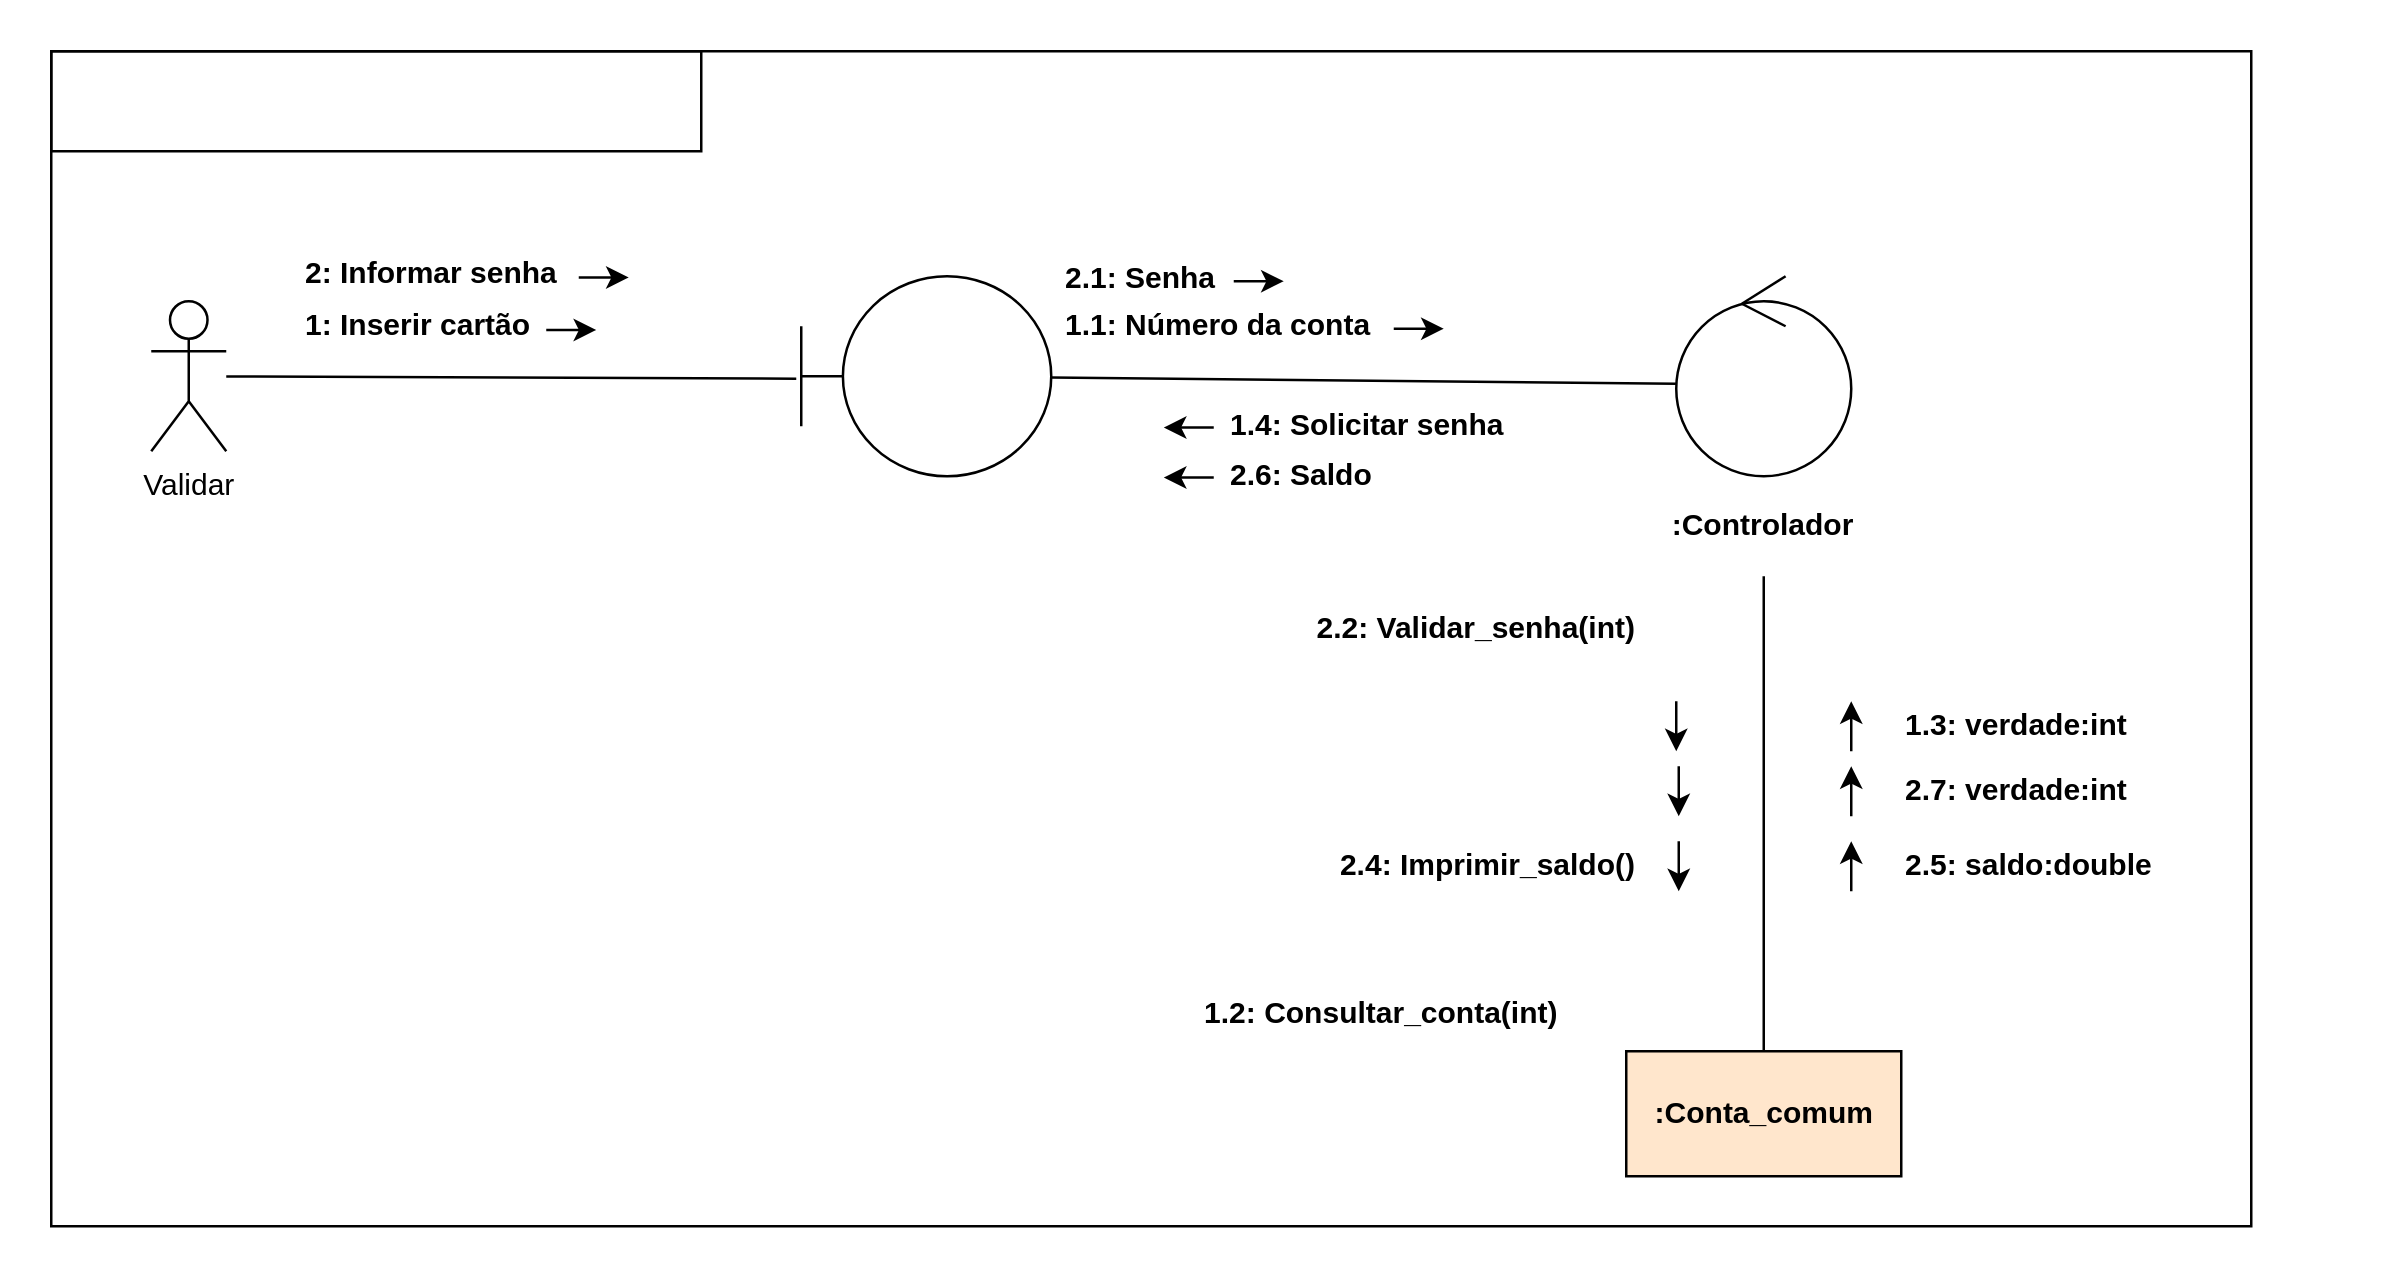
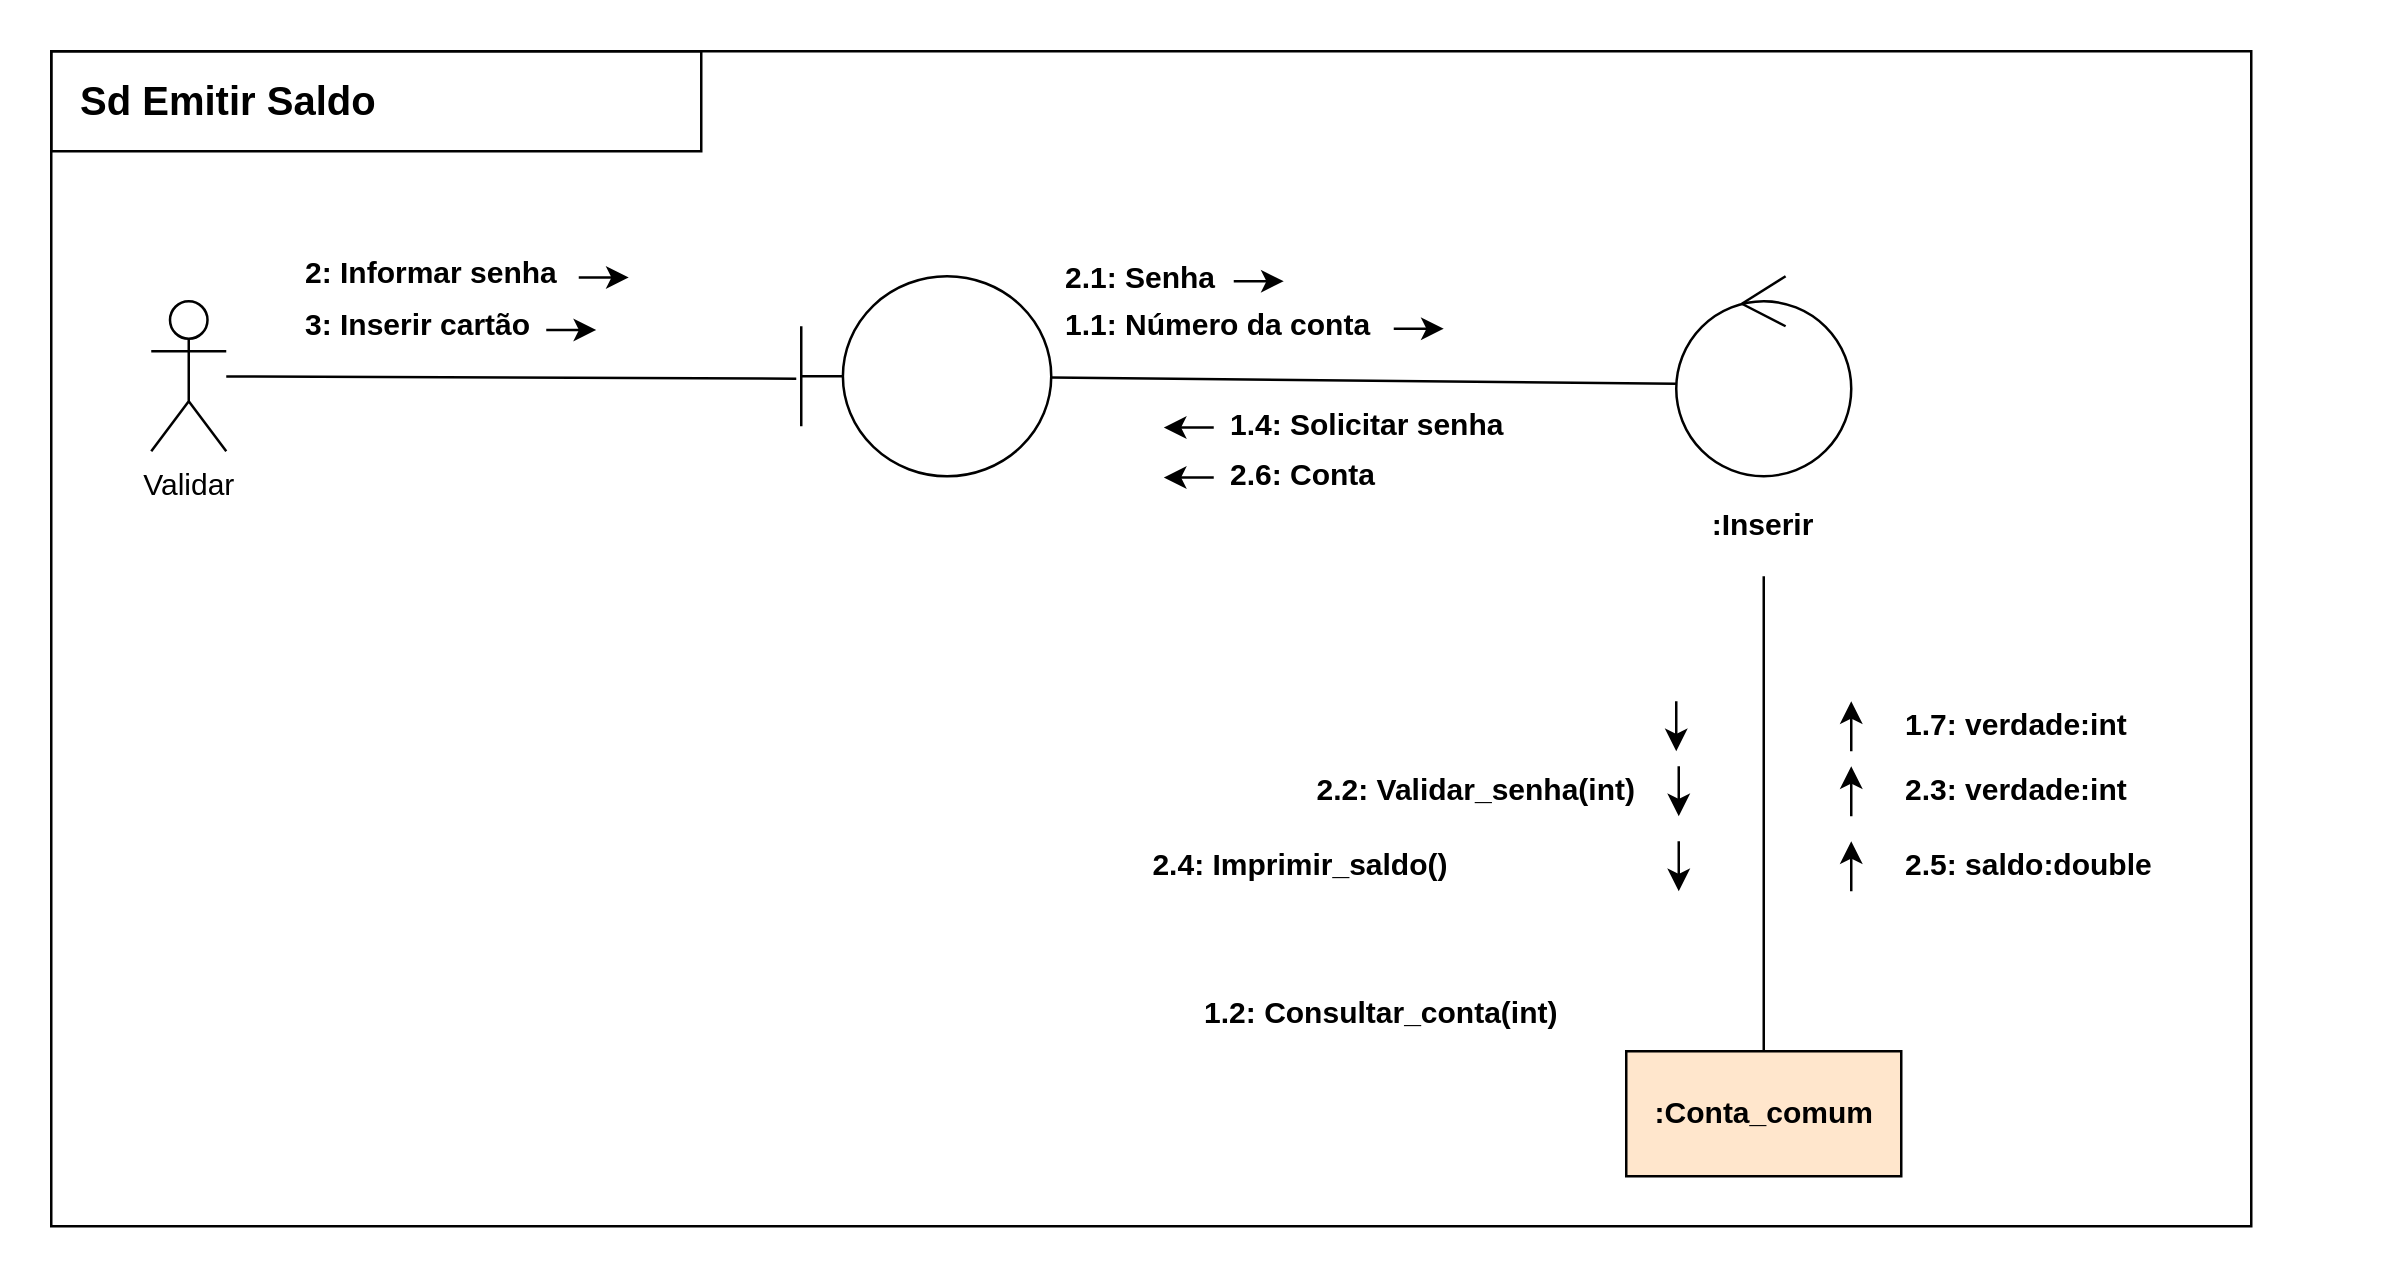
none -> (351, 101)
(433, 326) -> (433, 326)
(1300, 476) -> (1304, 476)
(1764, 526) -> (1764, 526)
(1416, 629) -> (1416, 791)
(2021, 726) -> (2021, 726)
(2021, 791) -> (2021, 791)
(1416, 866) -> (1229, 866)
